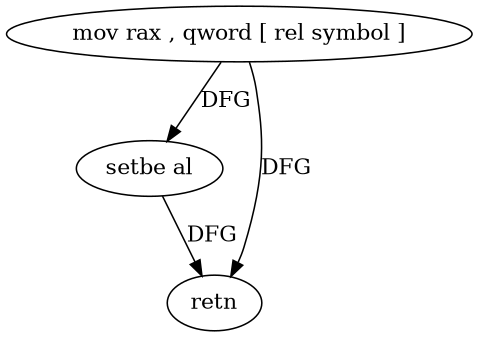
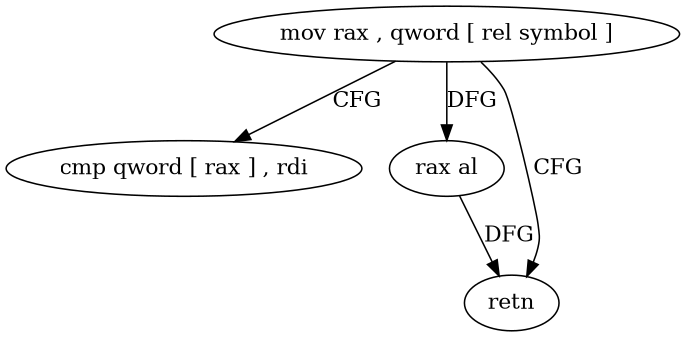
(150, 168) -> (447, 168)
none -> (184, 168)
(286, 168) -> (558, 168)
